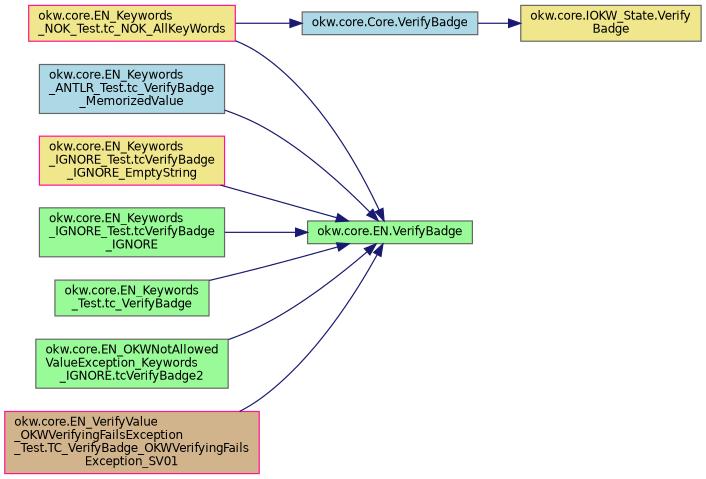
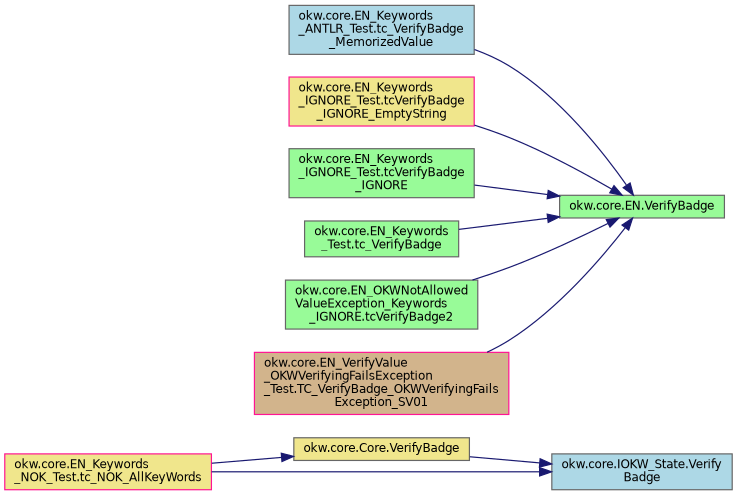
(390, 23) -> (382, 449)
(611, 23) -> (642, 472)
(321, 113) -> (375, 472)
